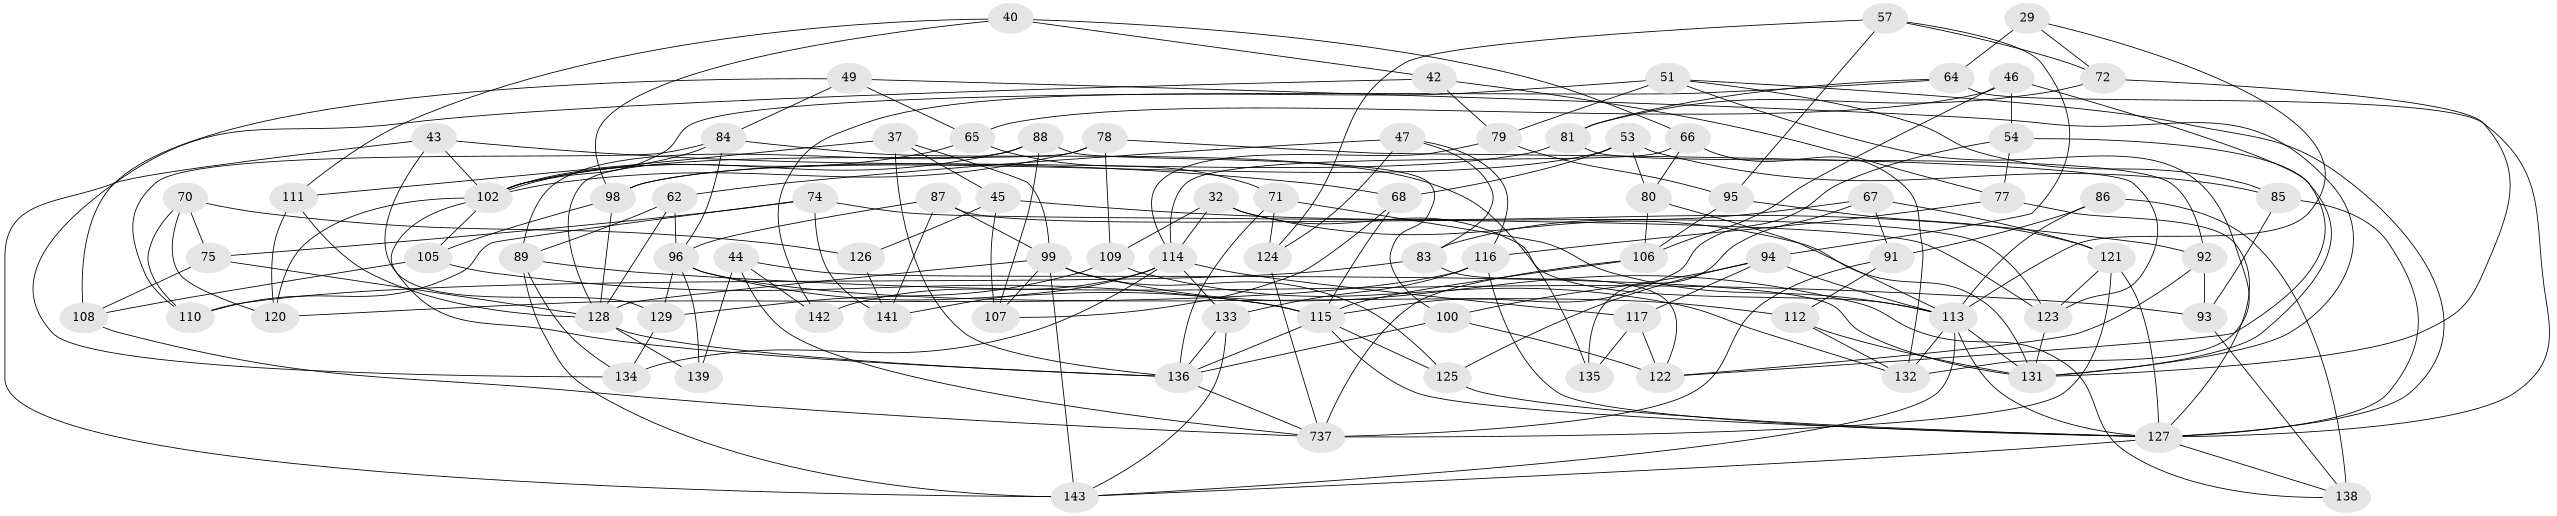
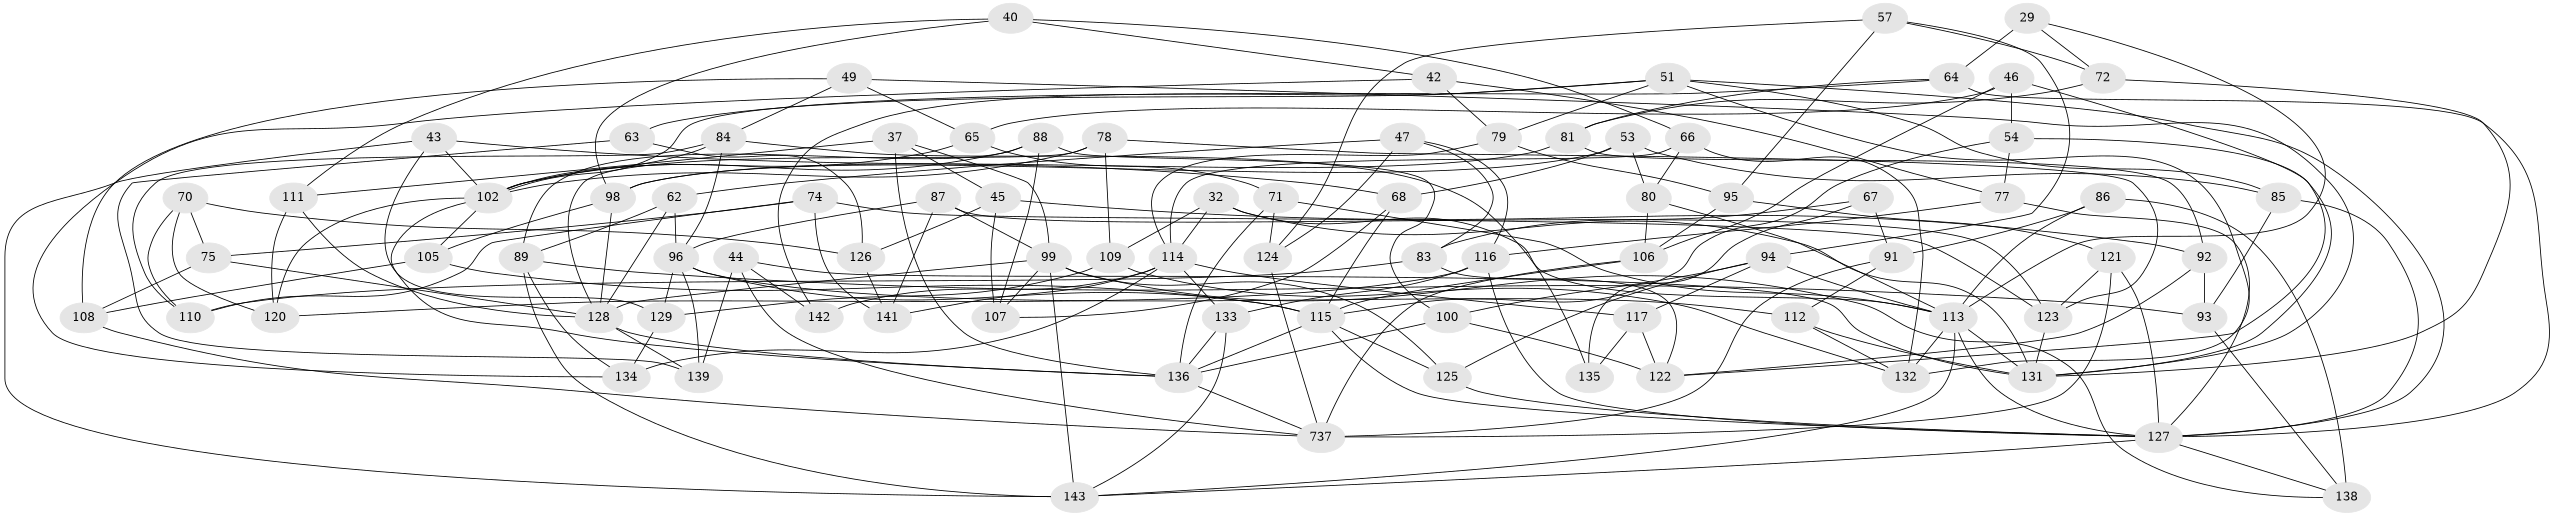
none -> (632, 138)
(1978, 219) -> none
